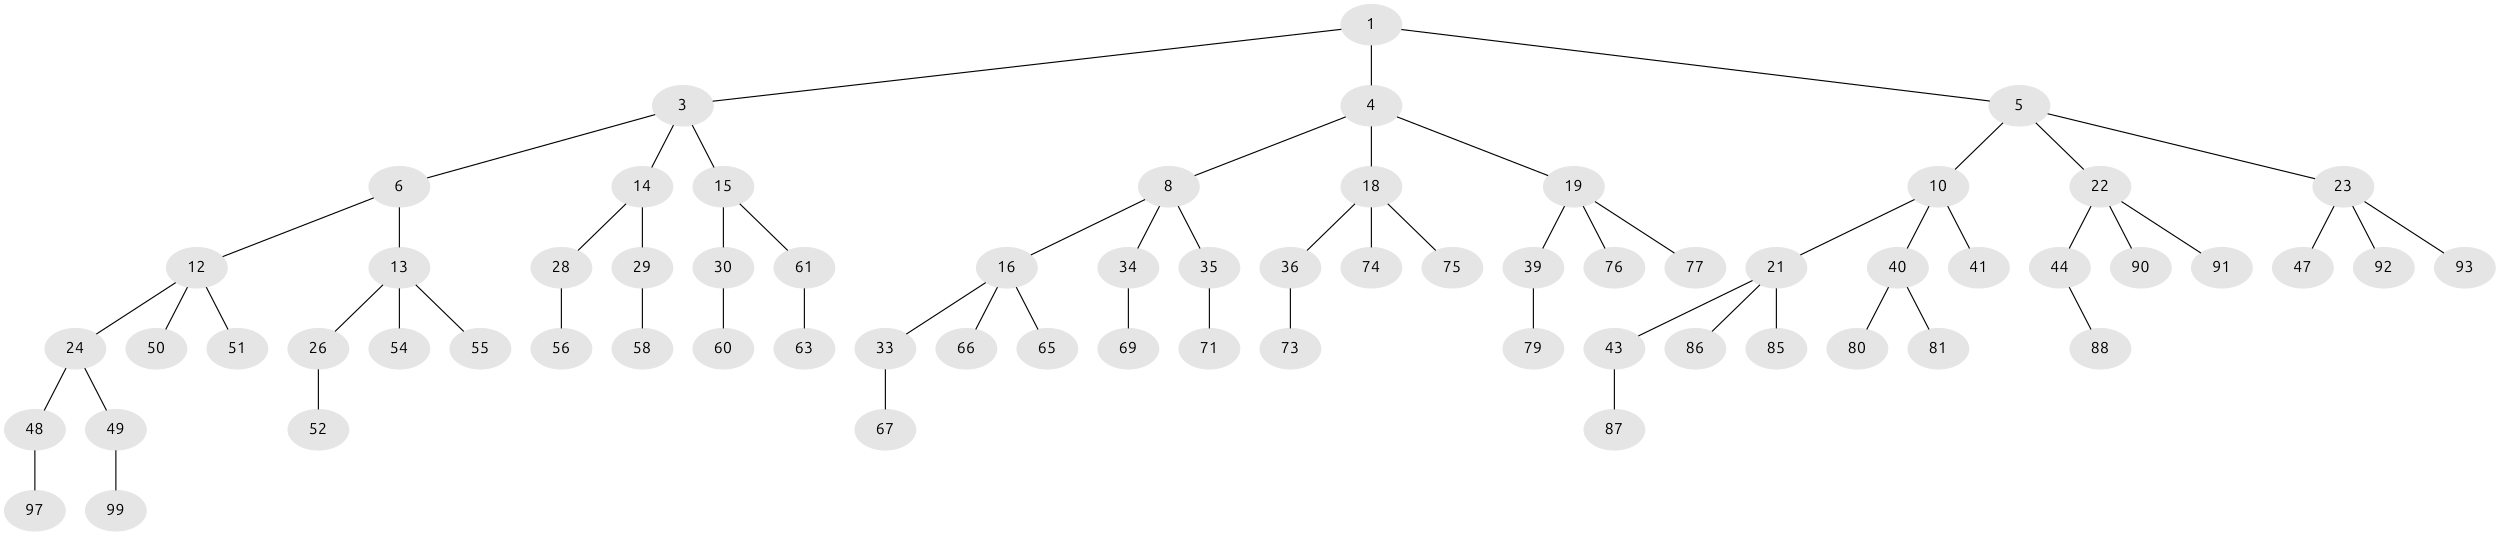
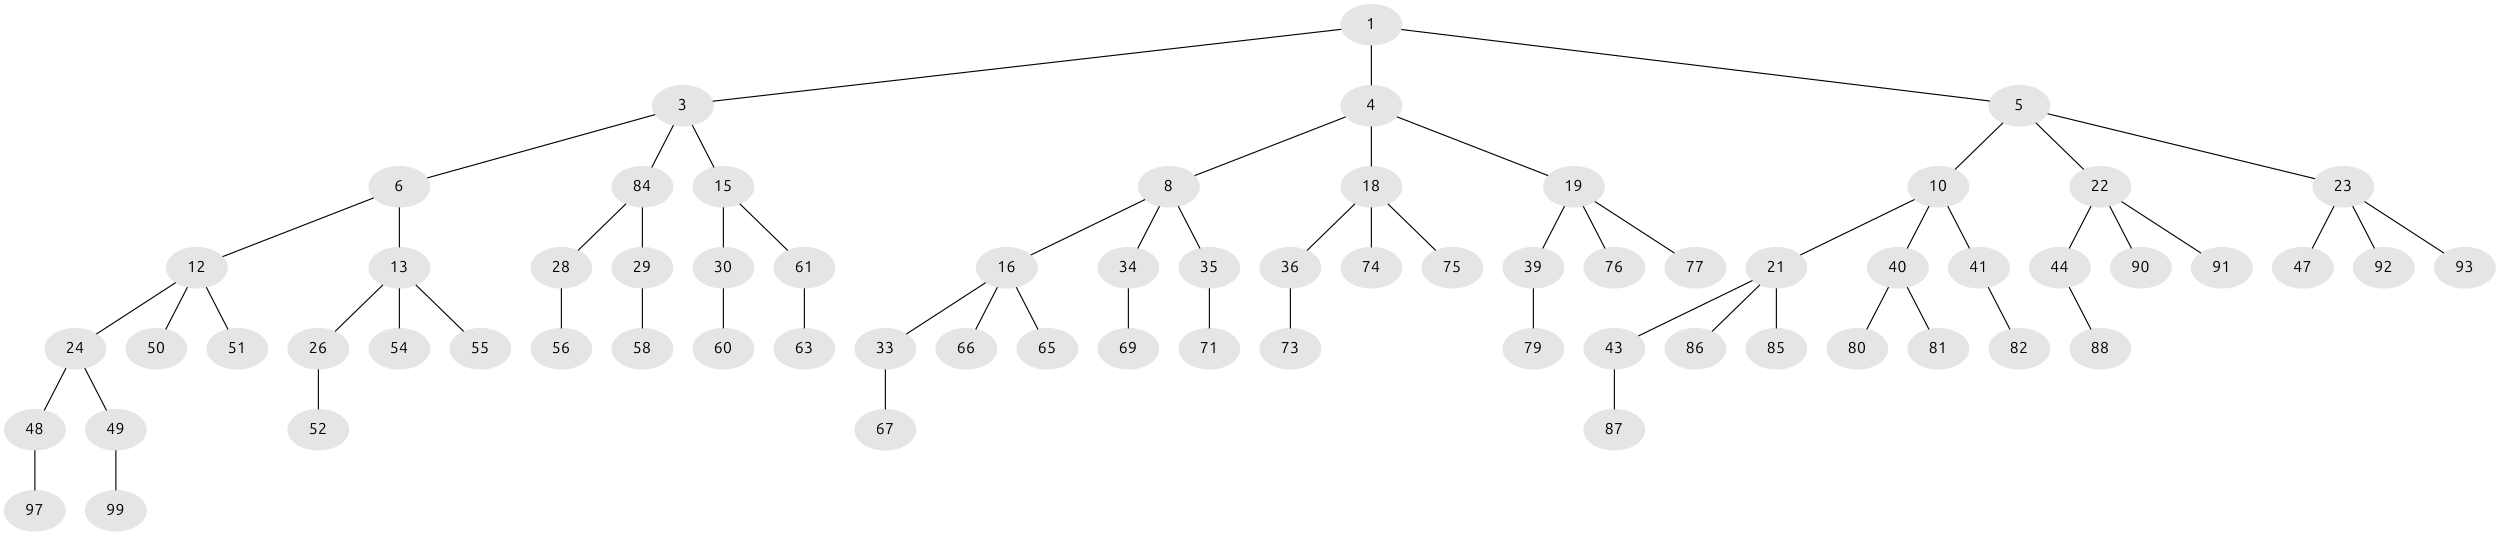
(642, 187) -> (642, 187)
none -> (2019, 349)
